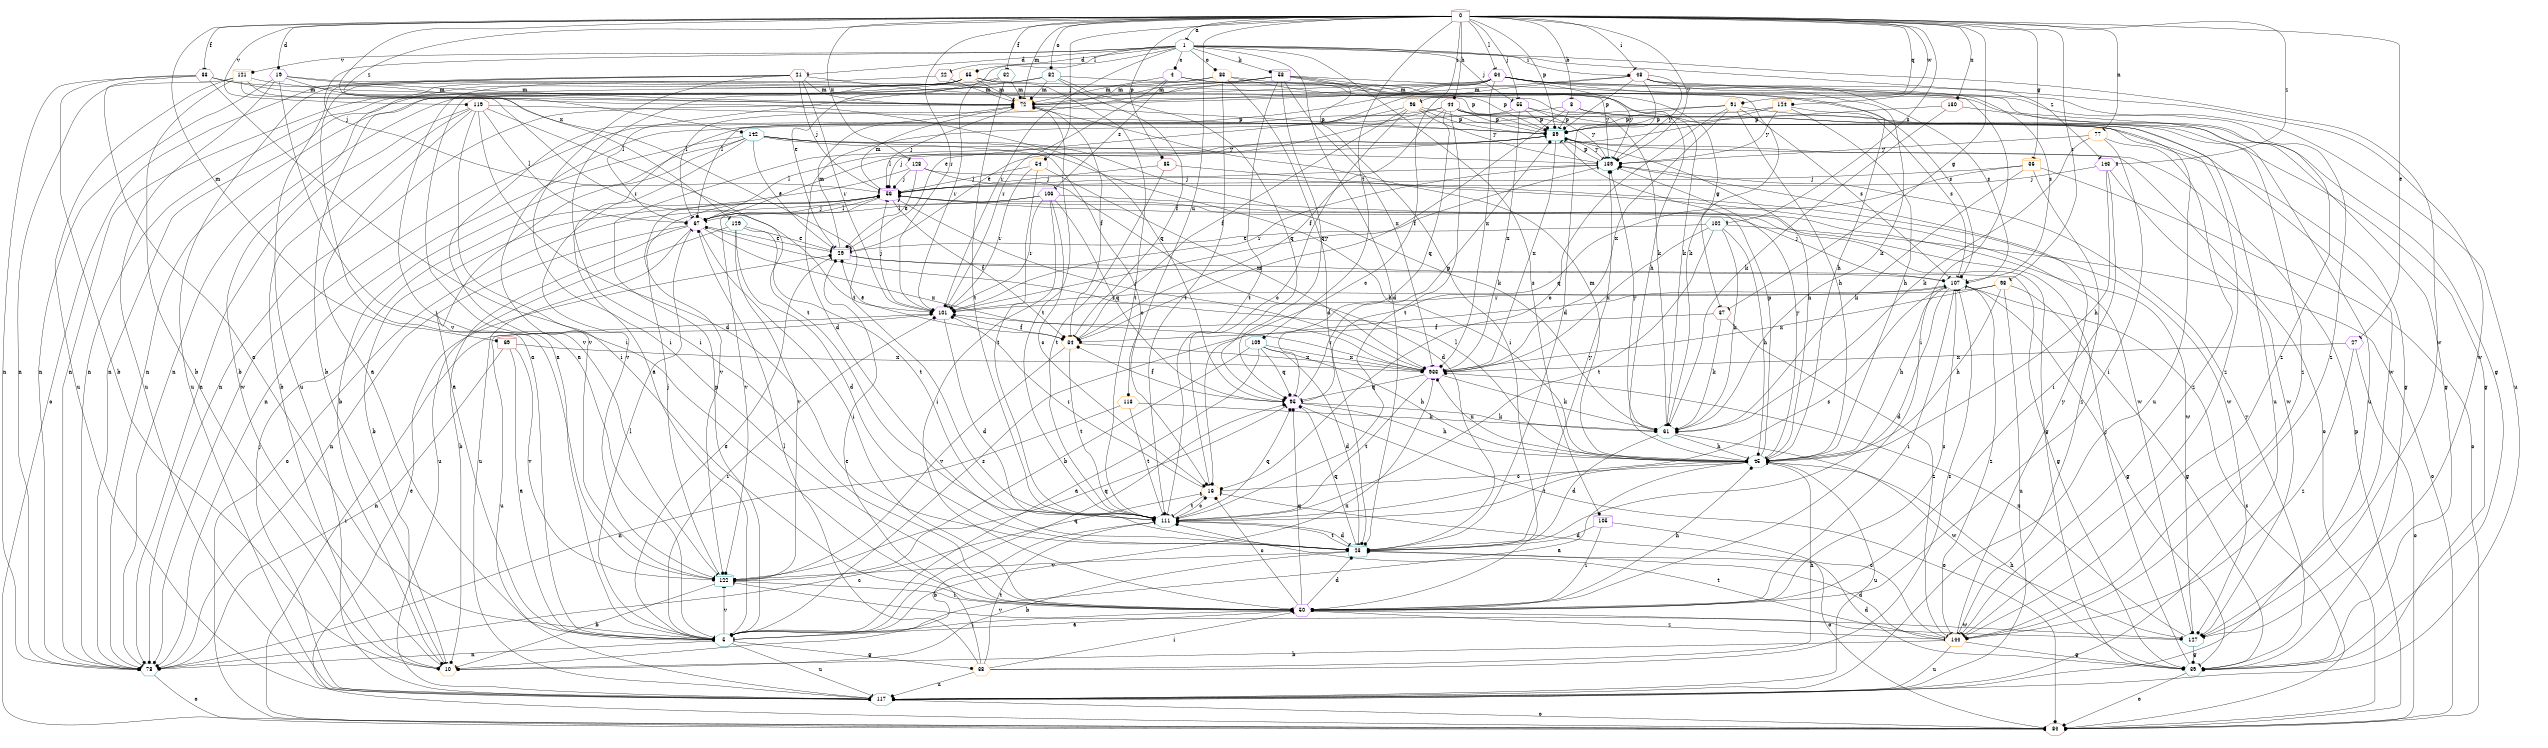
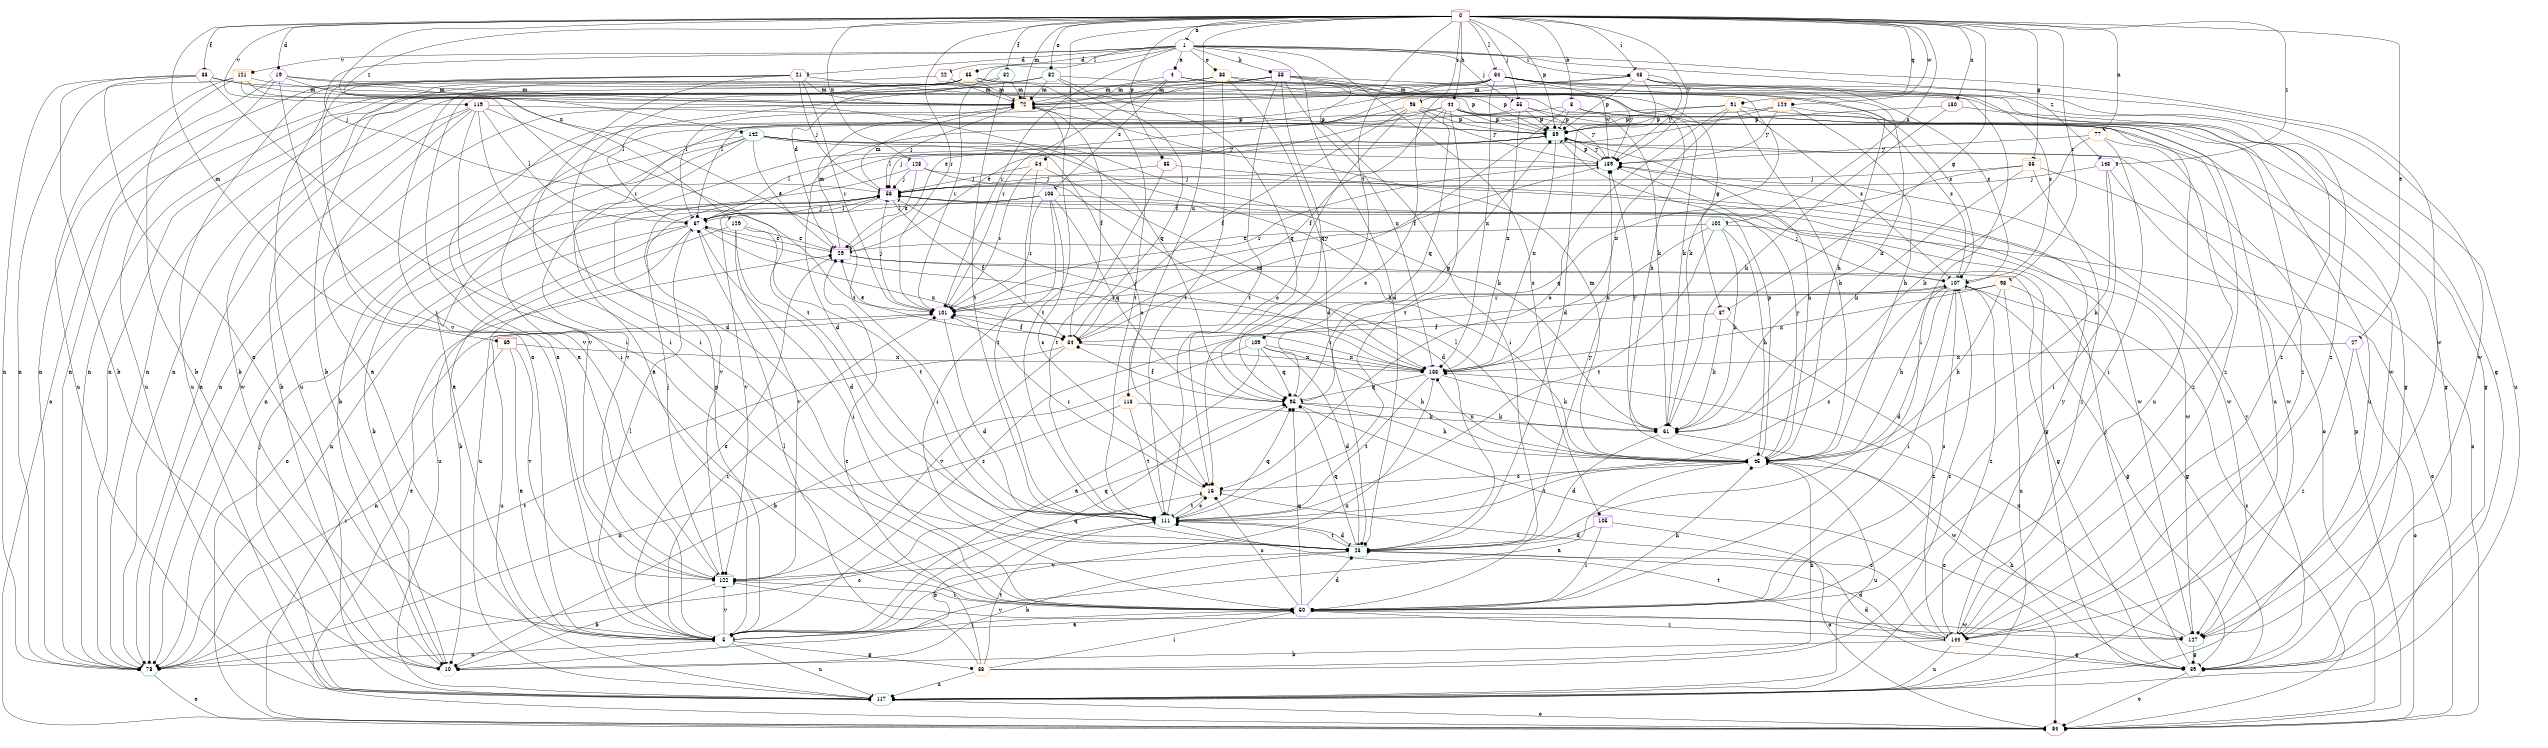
(1181, 60) -> (1181, 60)
(1608, 120) -> (1608, 120)
(796, 150) -> (796, 150)
(1434, 373) -> (1434, 373)
(1711, 447) -> none
(1086, 451) -> (599, 468)
(1016, 484) -> (840, 474)
